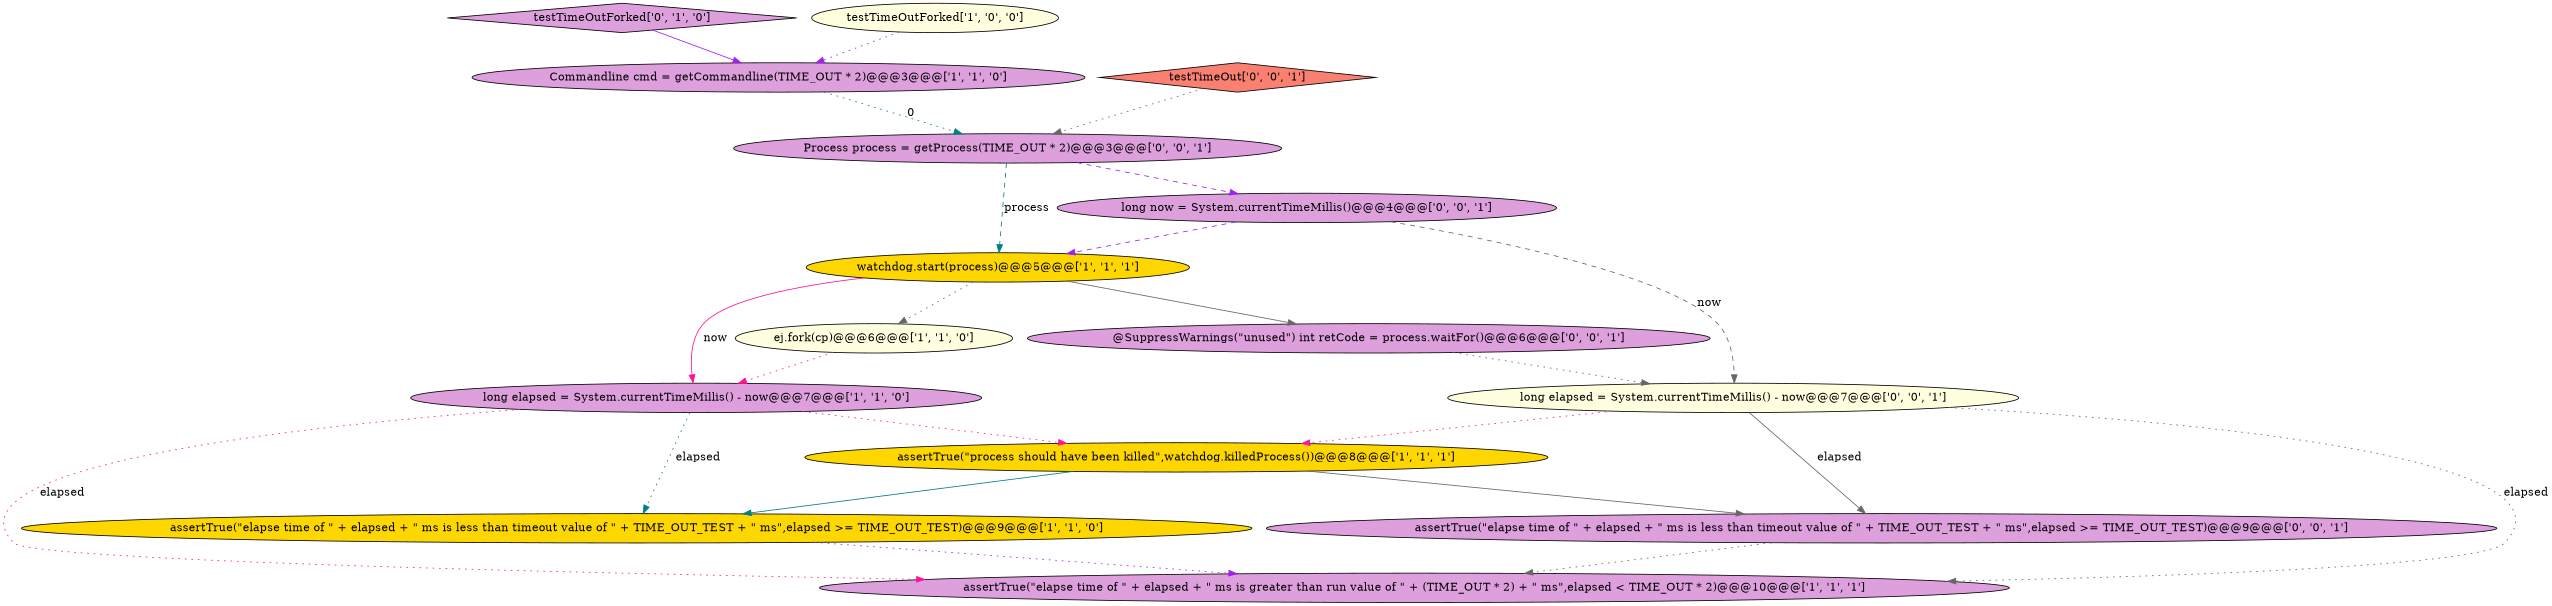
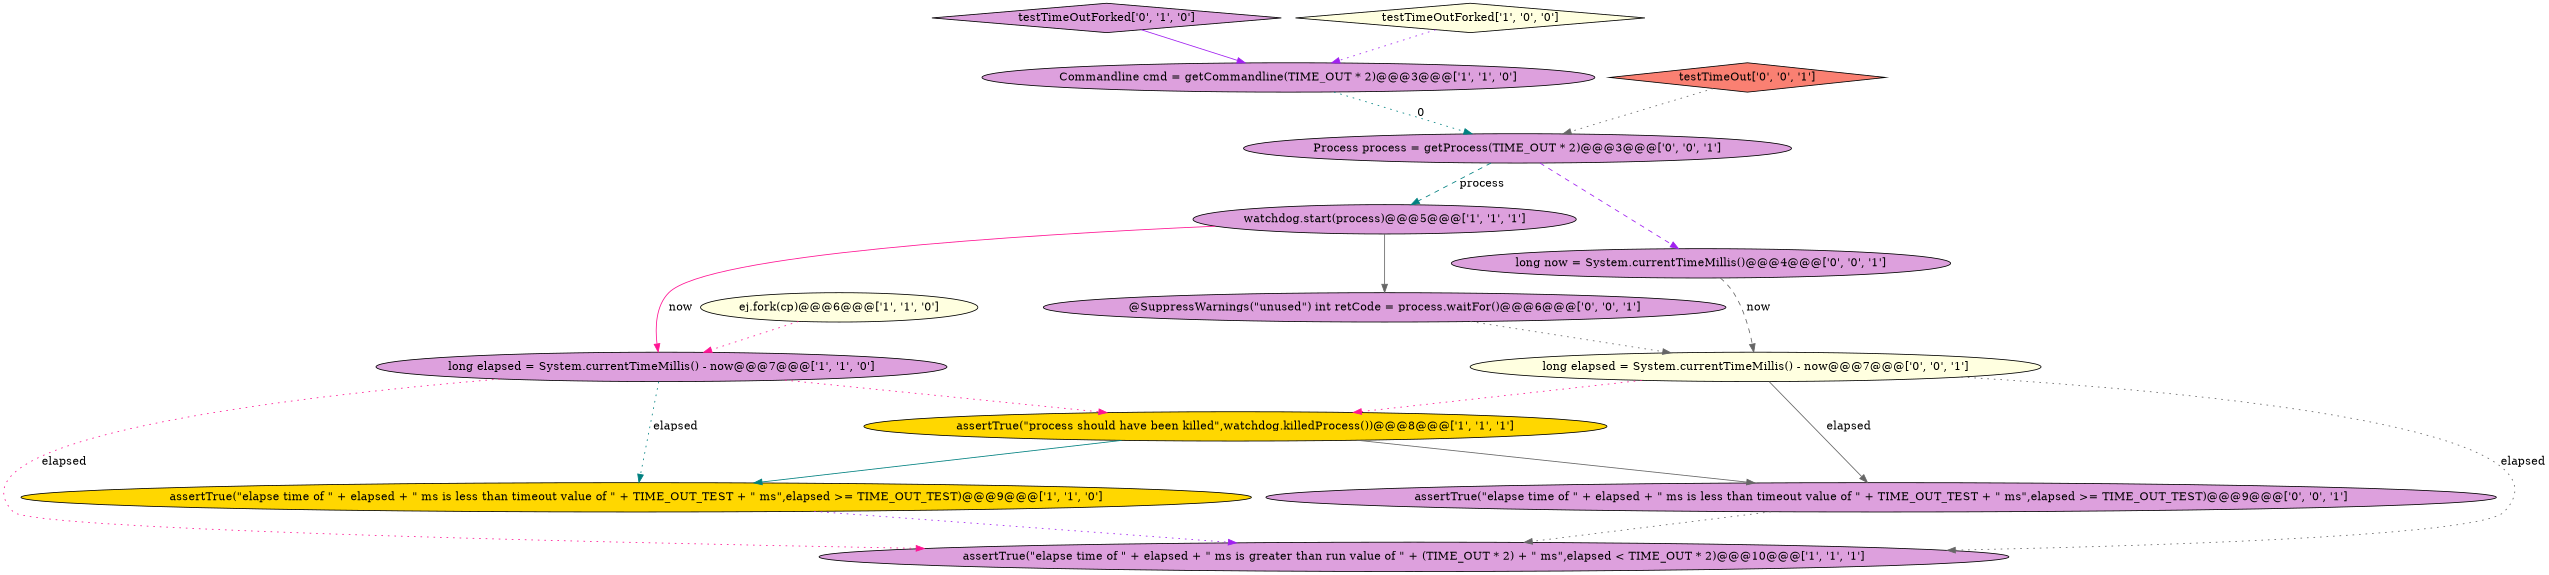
(935, 18) -> (1470, 18)
(1155, 237) -> none
(998, 267) -> (1385, 219)
(939, 301) -> none
